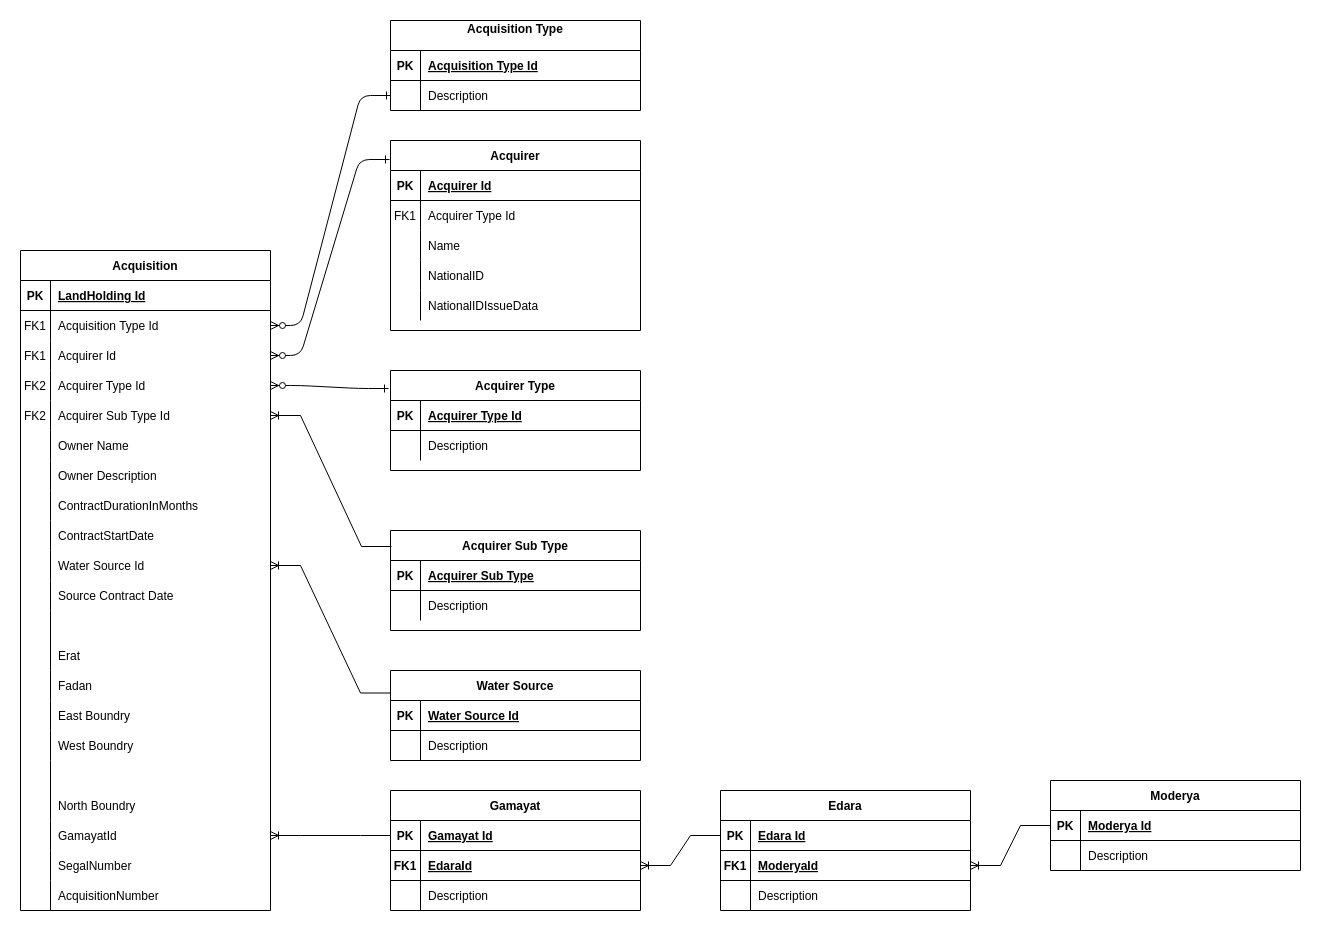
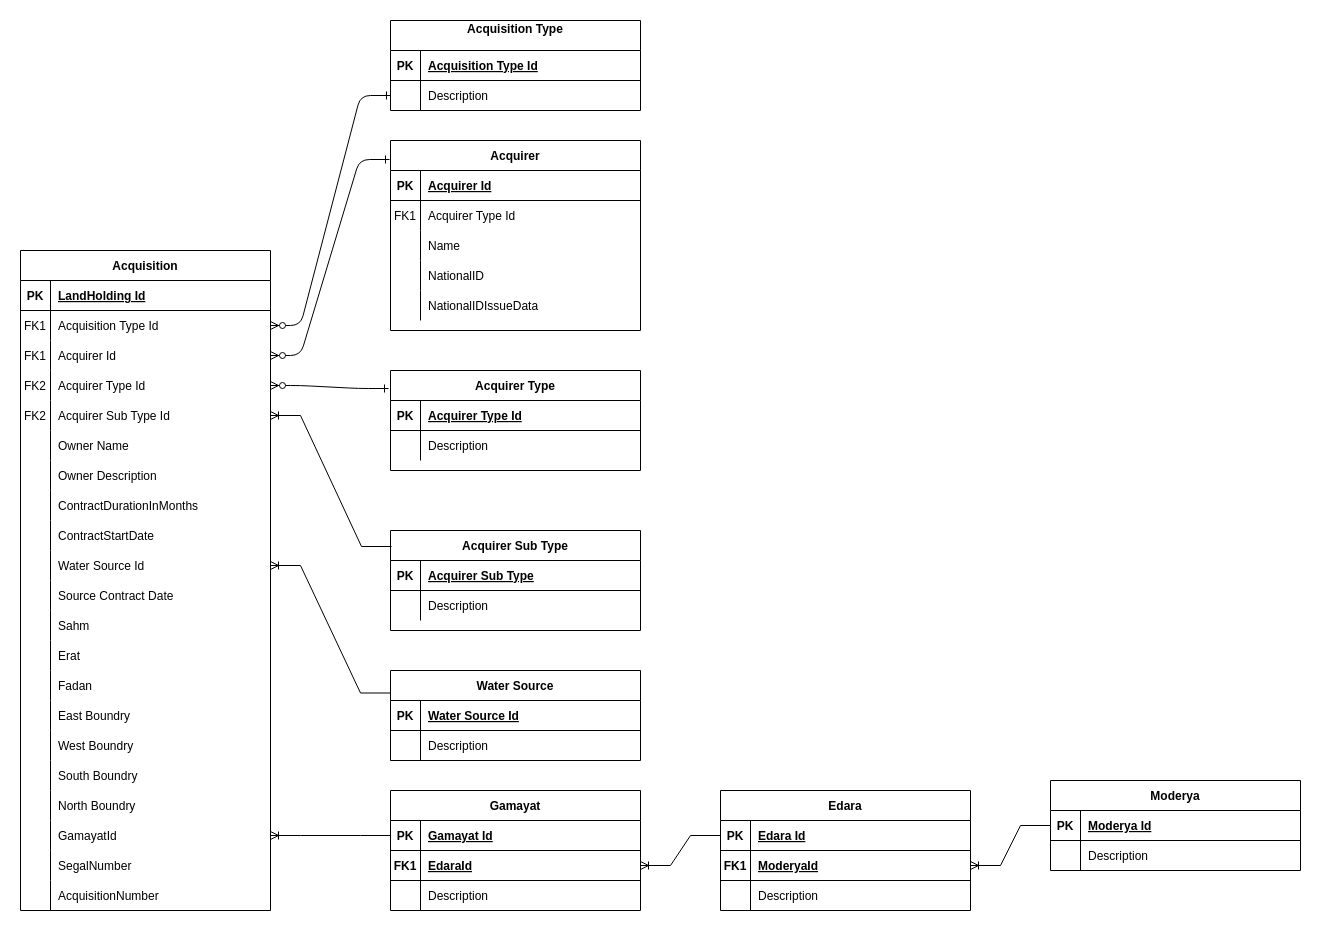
none -> (161, 626)
none -> (161, 776)
